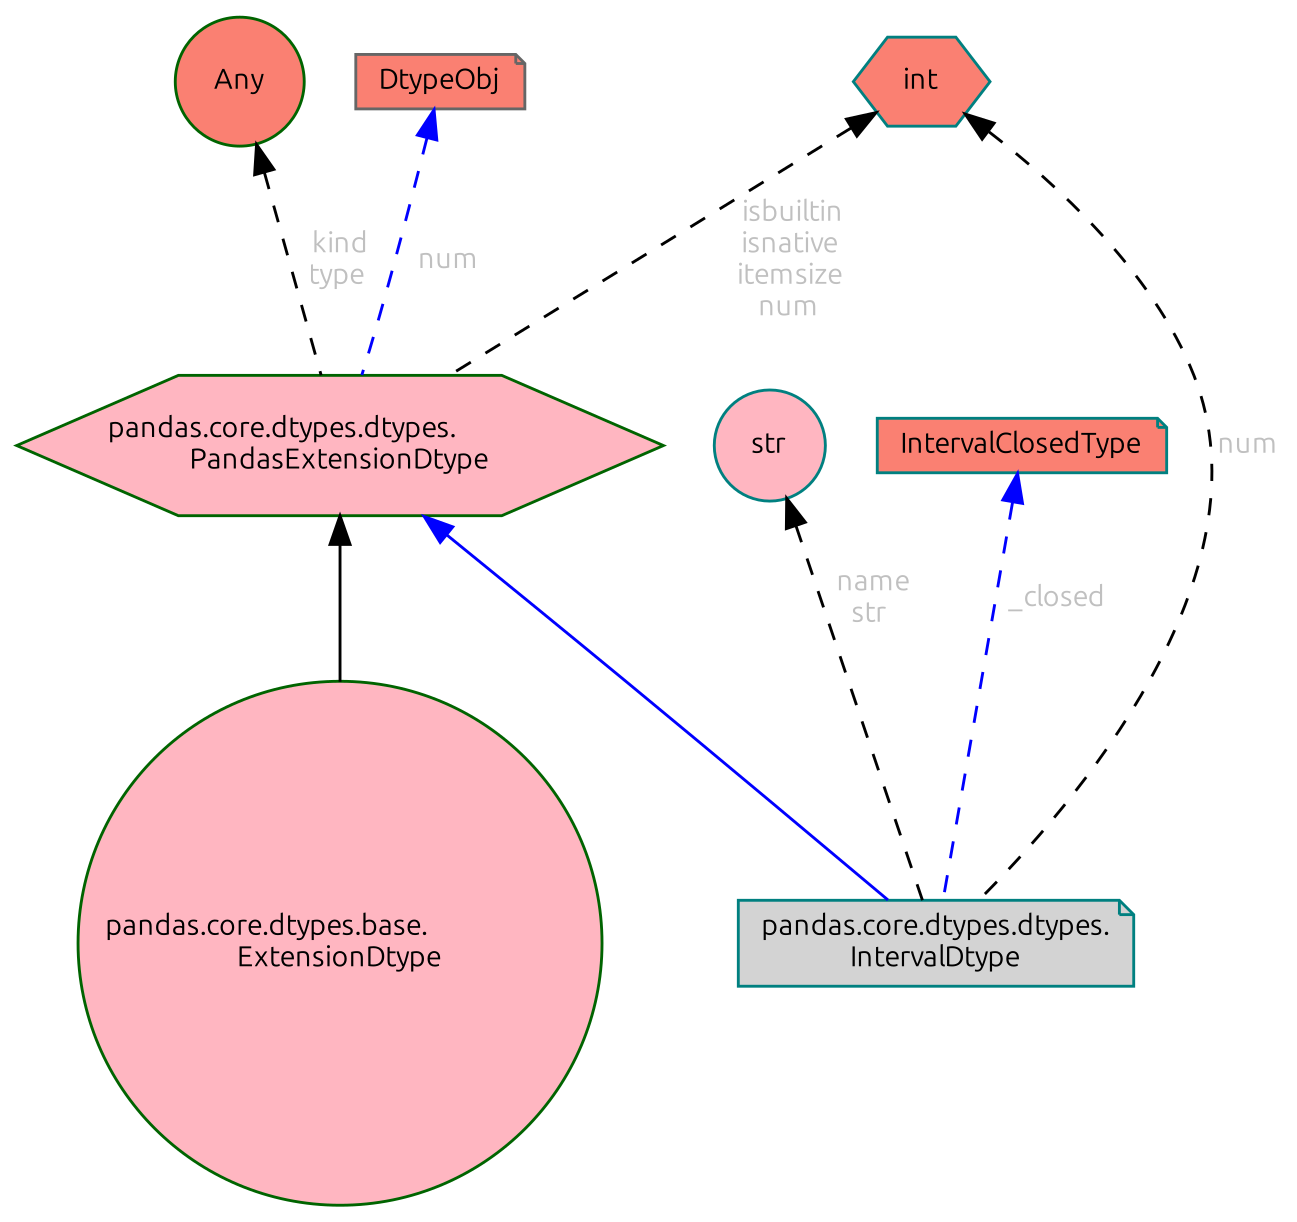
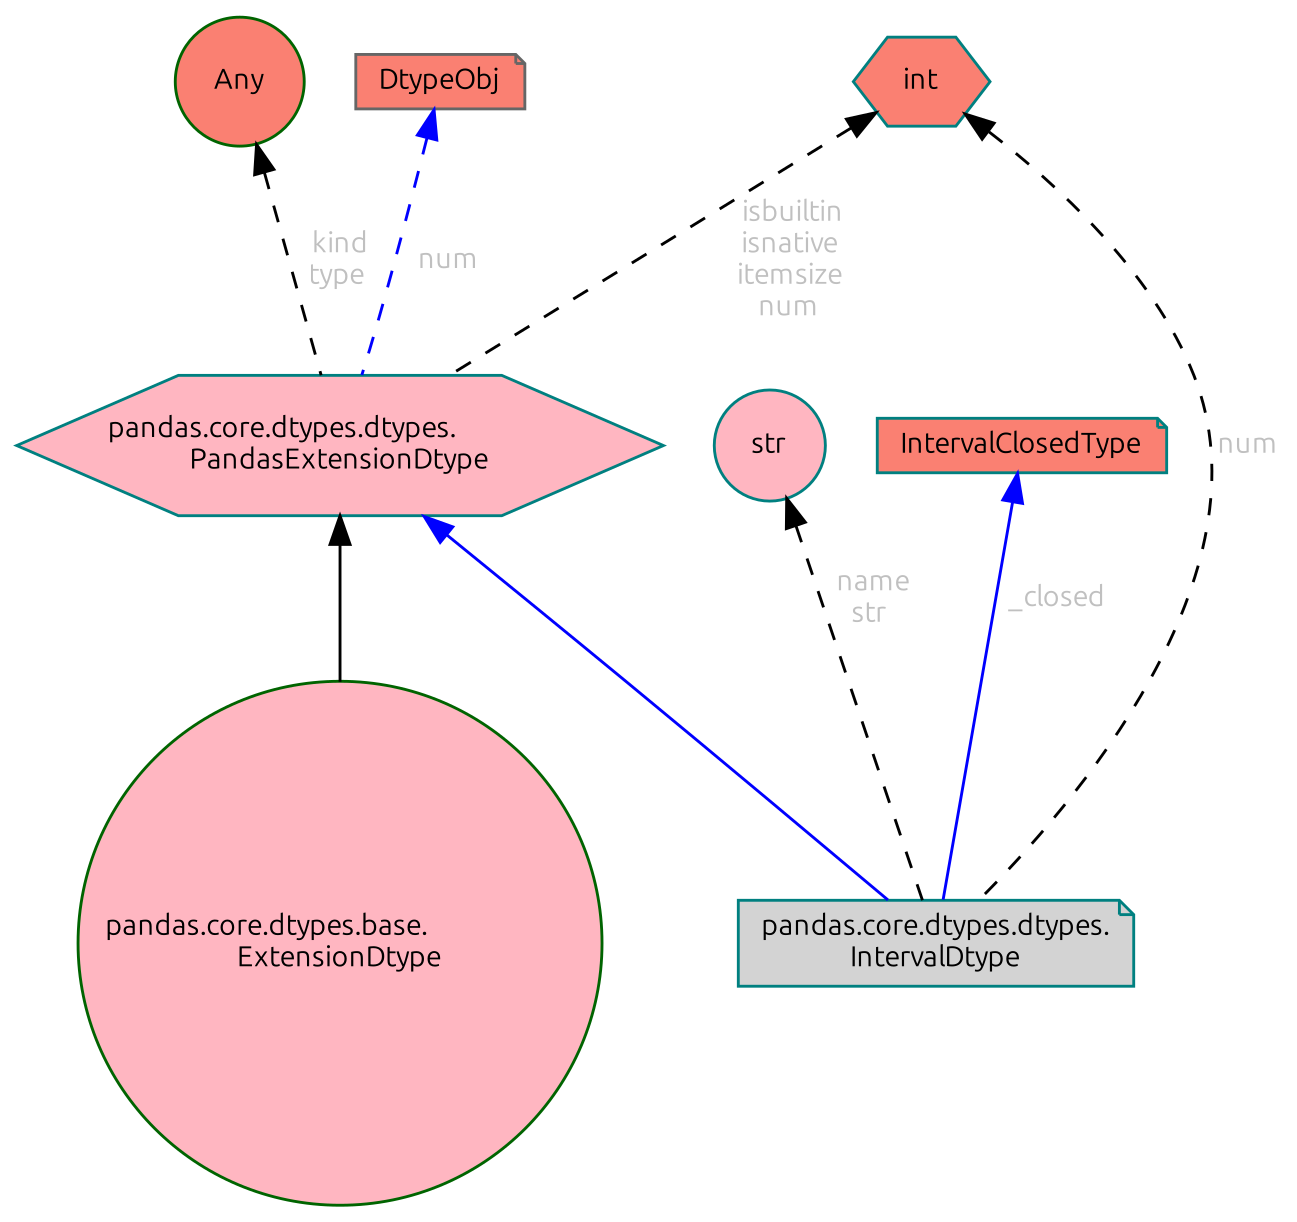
(340, 446) -> (340, 446)
(978, 701) -> (978, 701)
